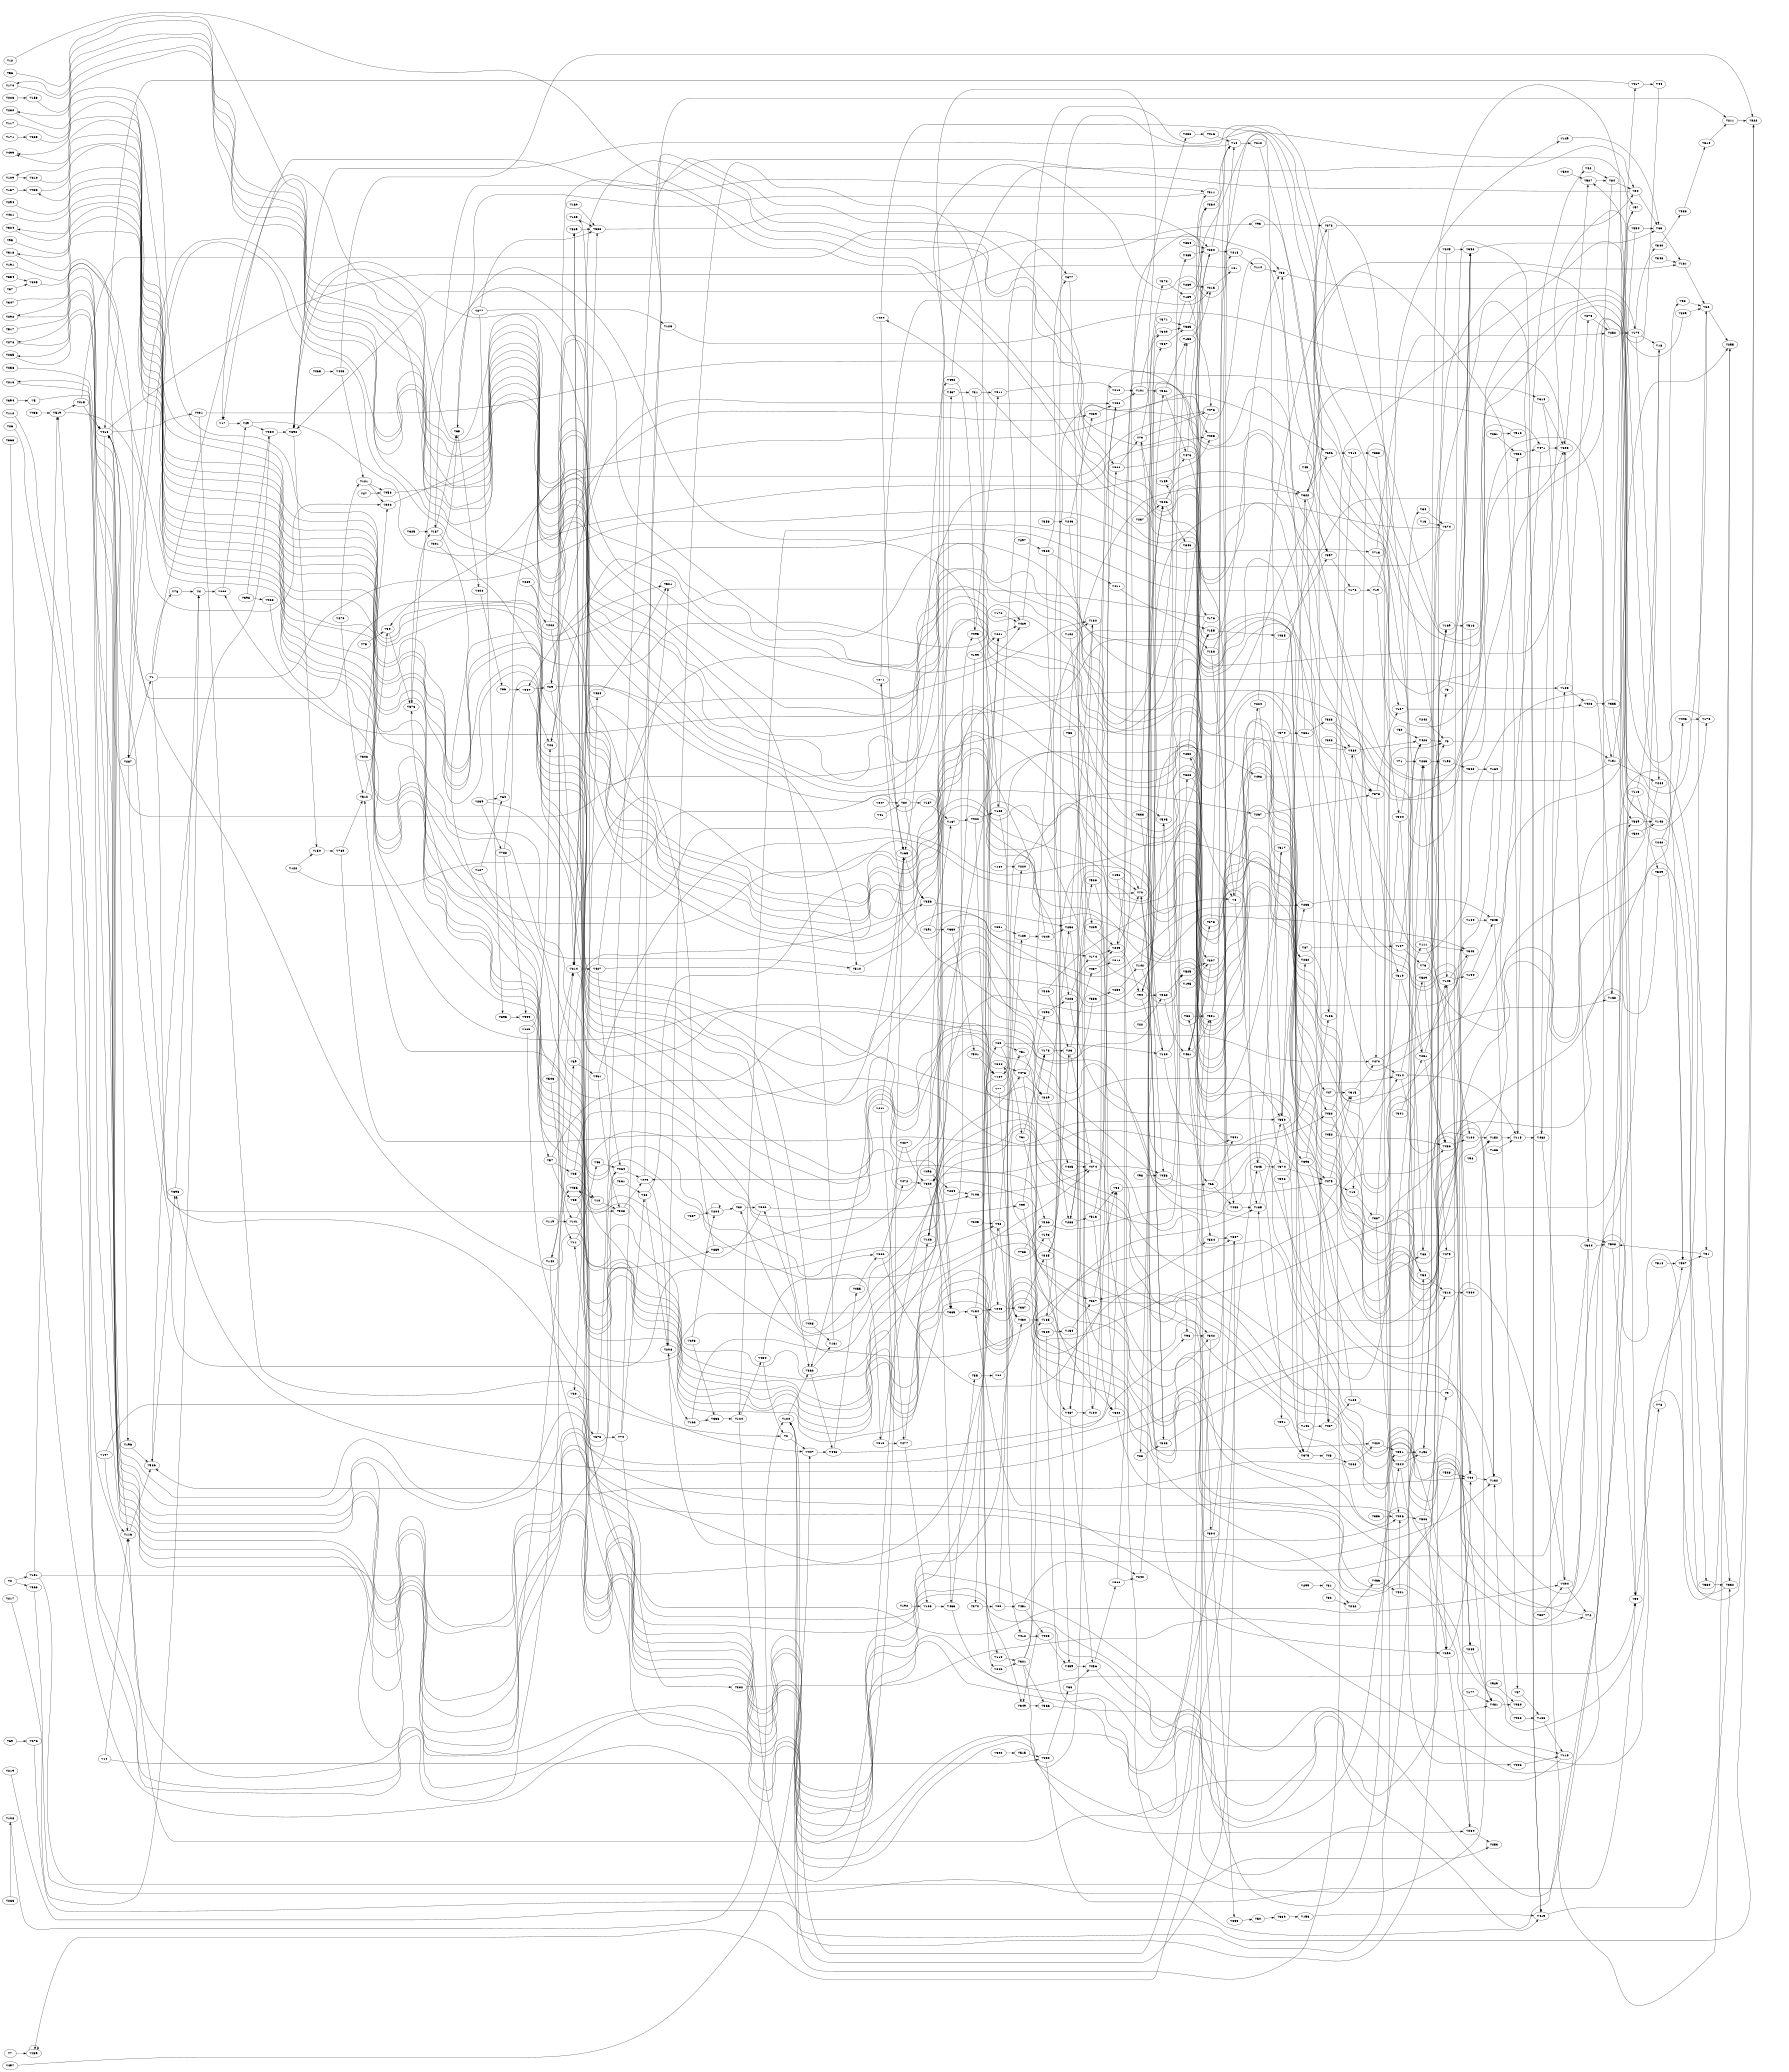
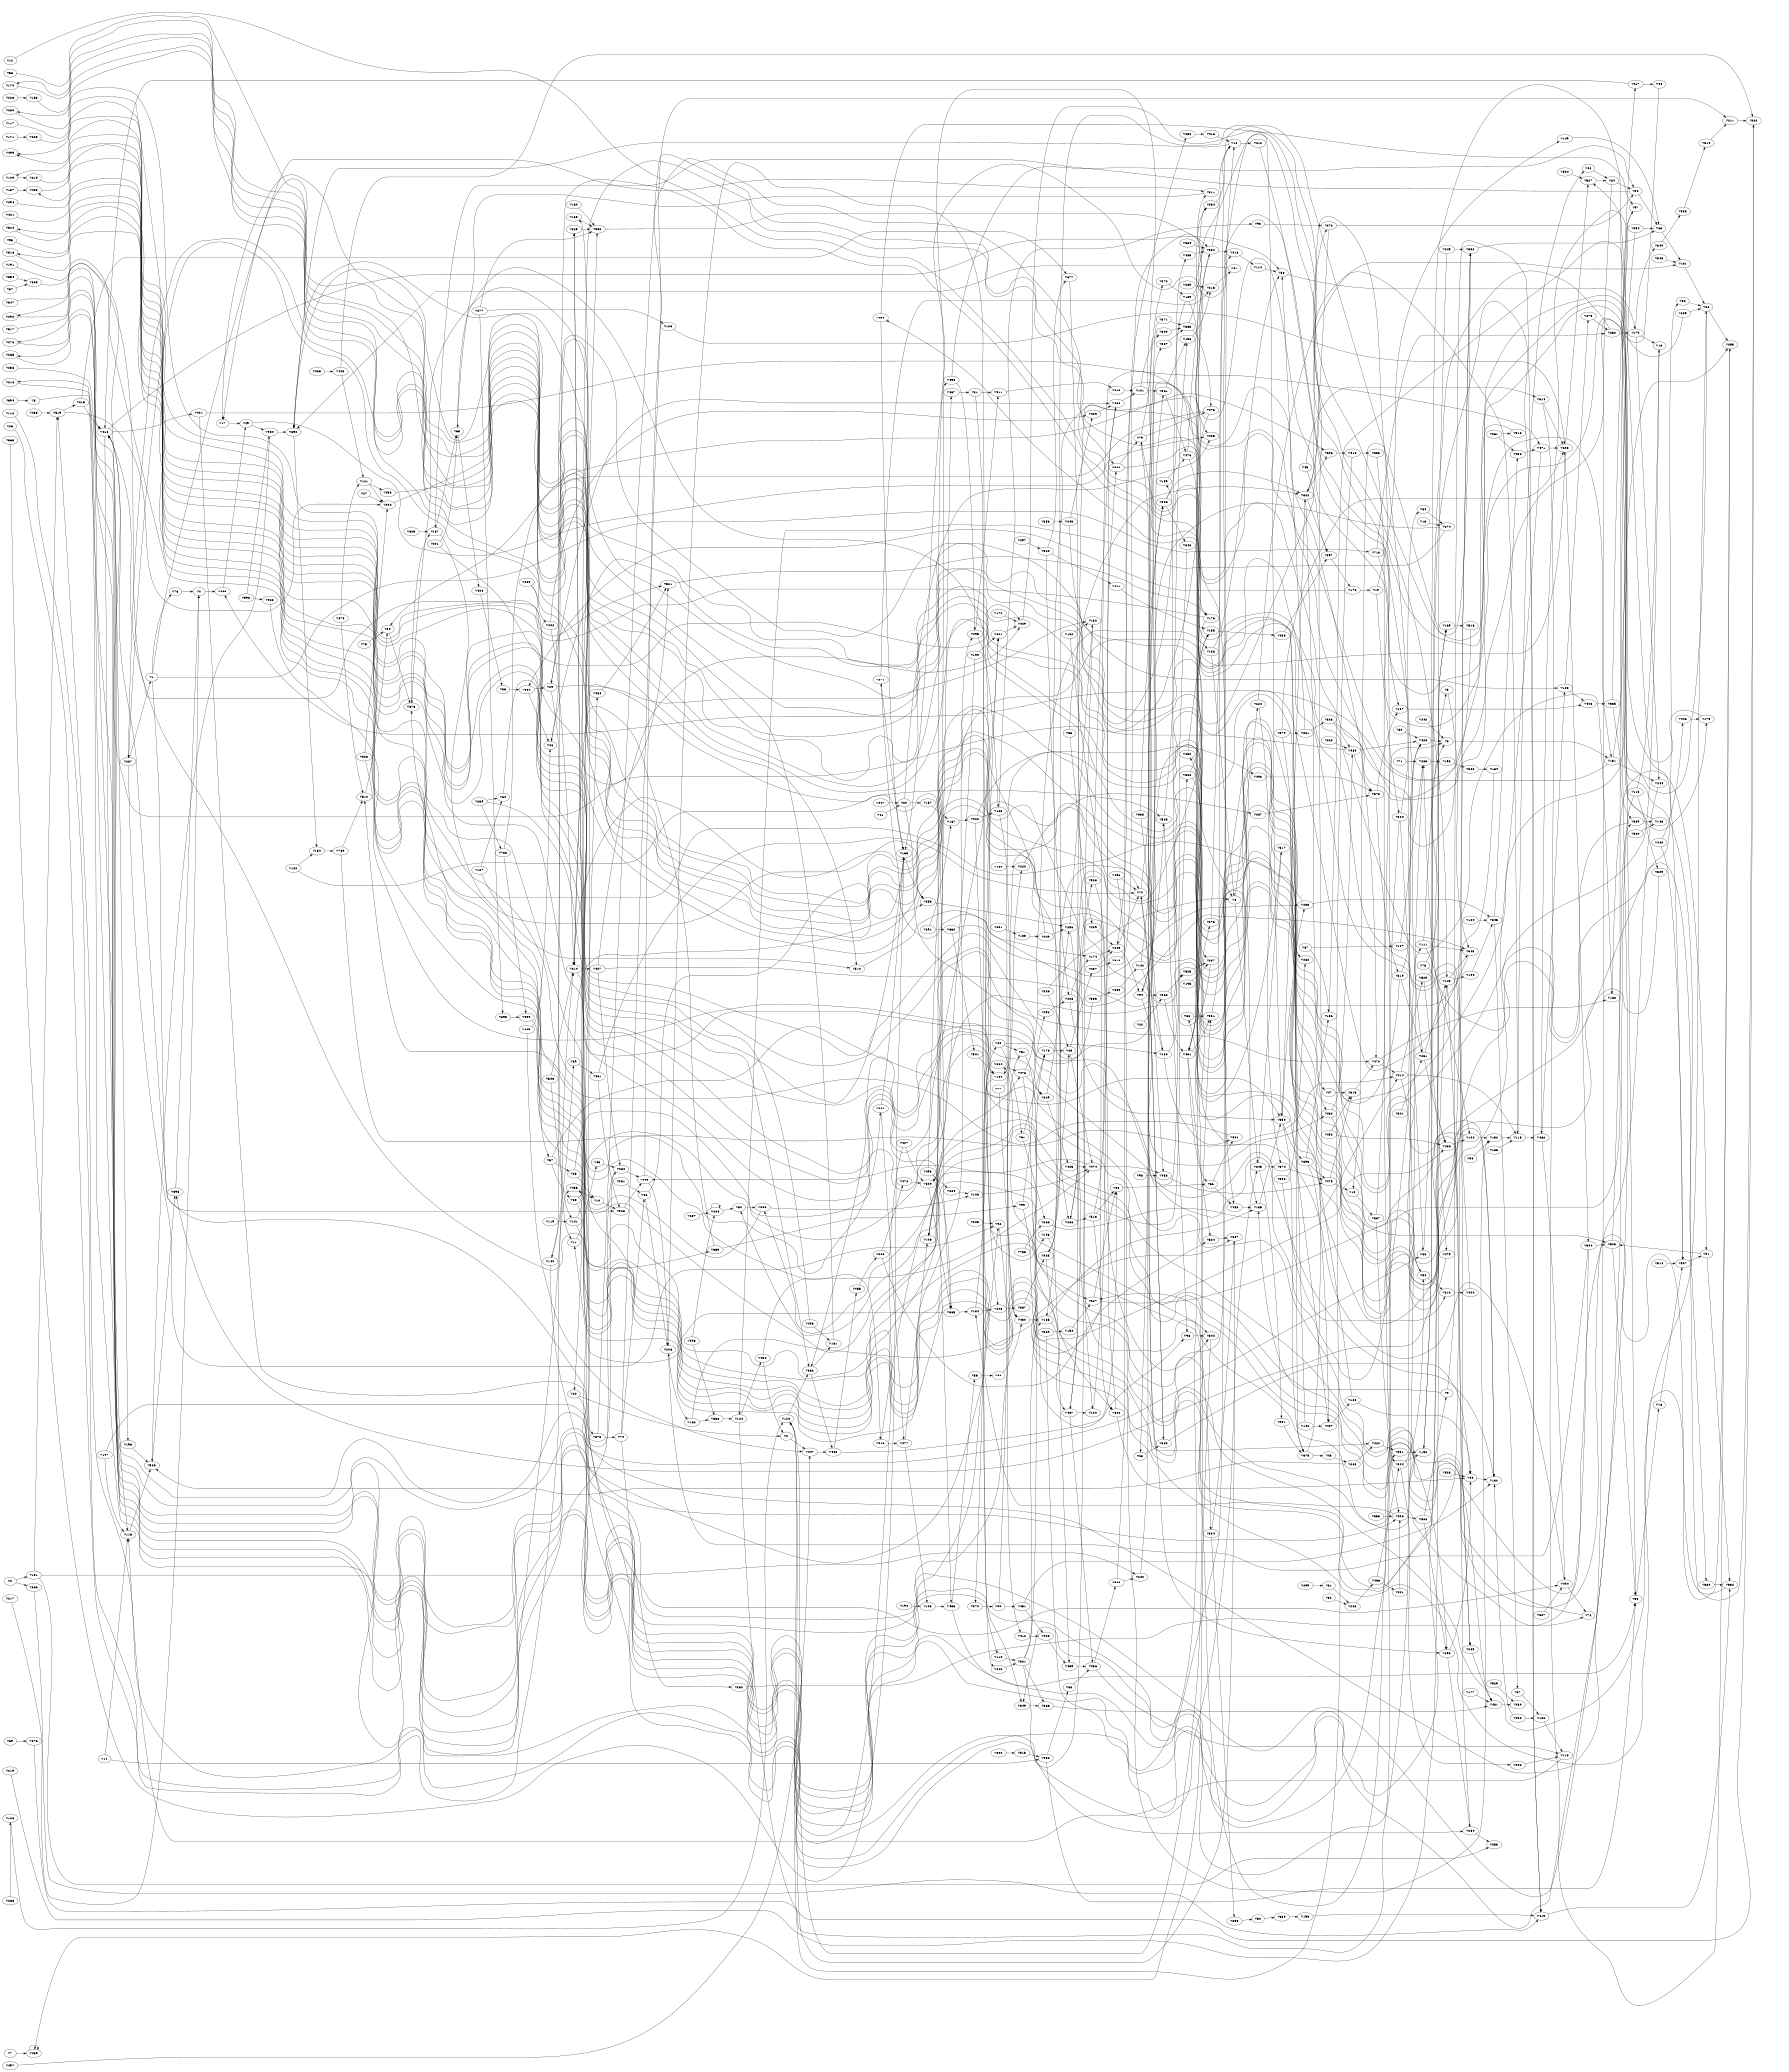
(1464, 482) -> (1457, 820)
(374, 493) -> (375, 499)
(1140, 520) -> none
none -> (945, 563)
(423, 700) -> (431, 744)
(1411, 955) -> none
(1011, 1067) -> none
